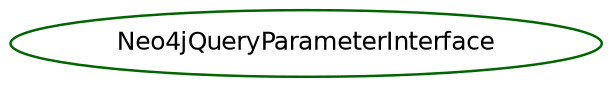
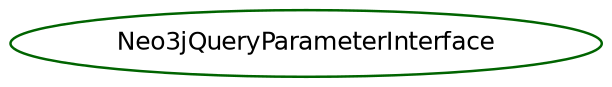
(306, 43) -> (306, 43)
